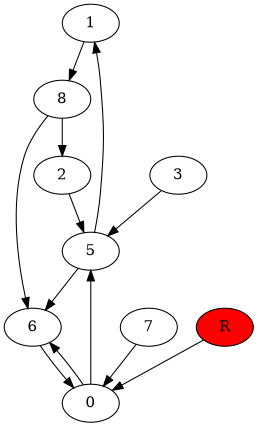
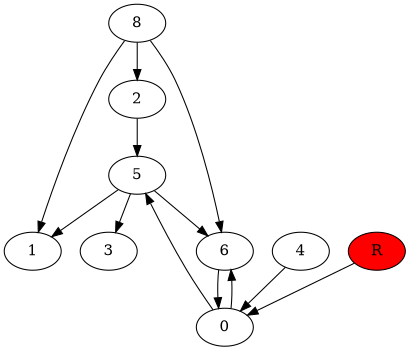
(79, 56) -> (77, 128)
(138, 210) -> (125, 208)
(149, 327) -> (301, 251)
